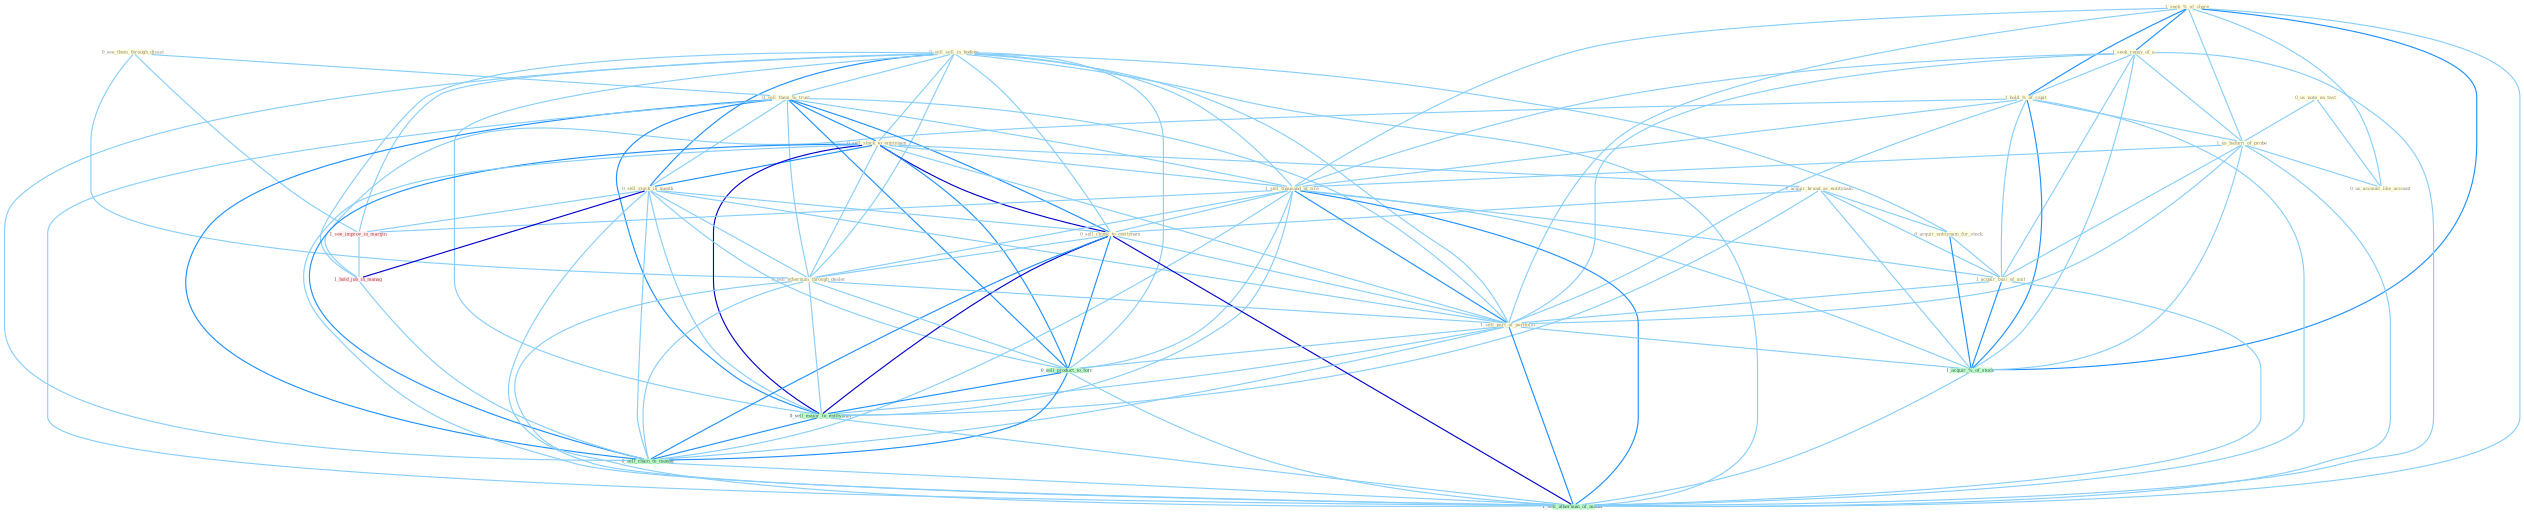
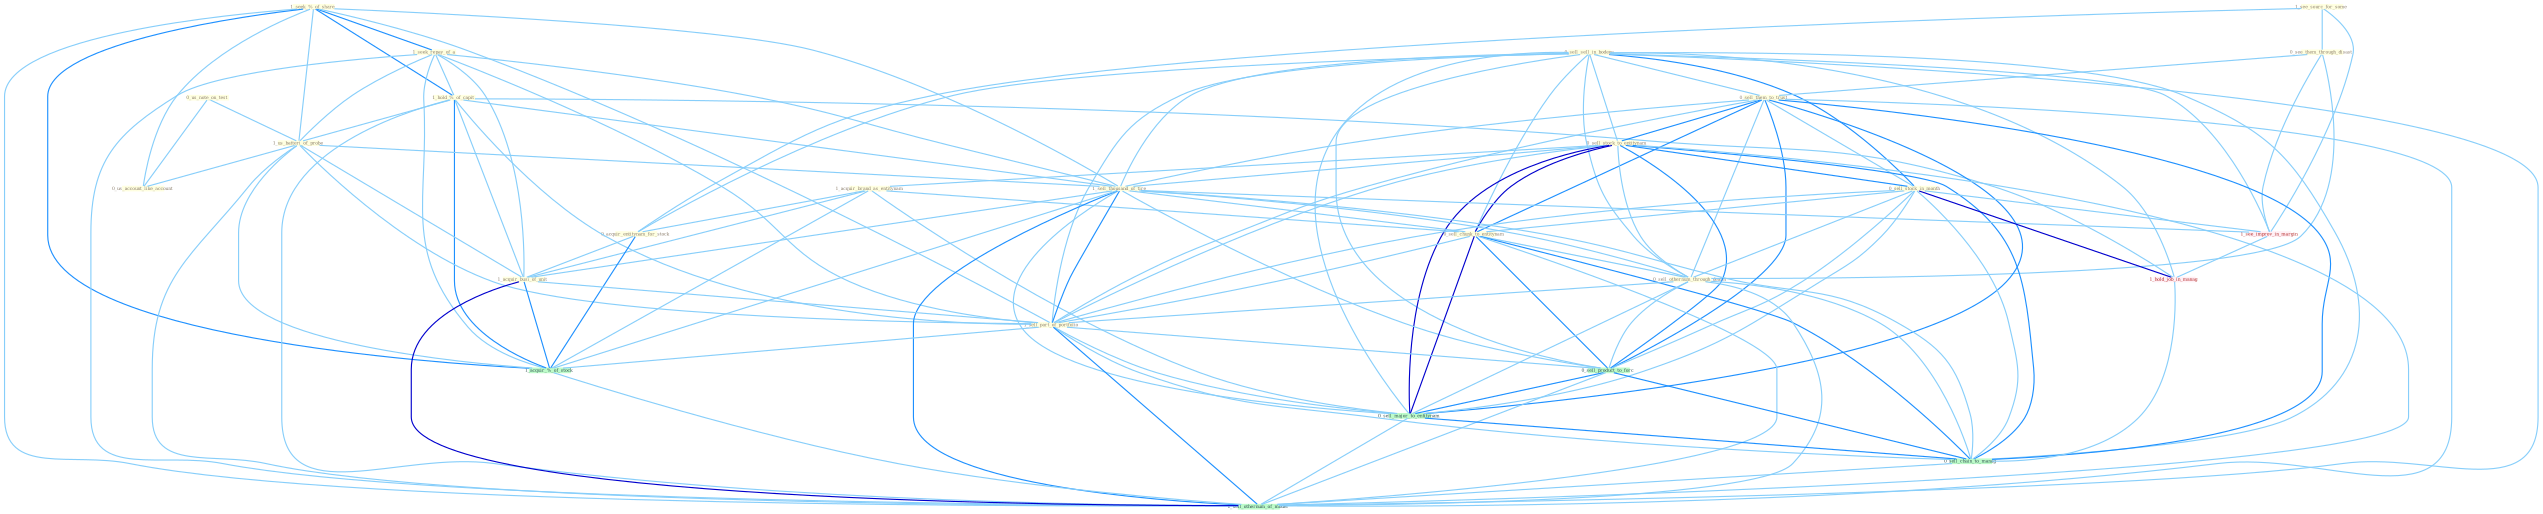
none -> (2322, 7)
(1365, 384) -> (1697, 455)
(2119, 468) -> (463, 451)
(889, 488) -> none
